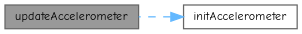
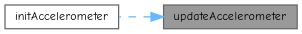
(155, 17) -> (135, 17)
